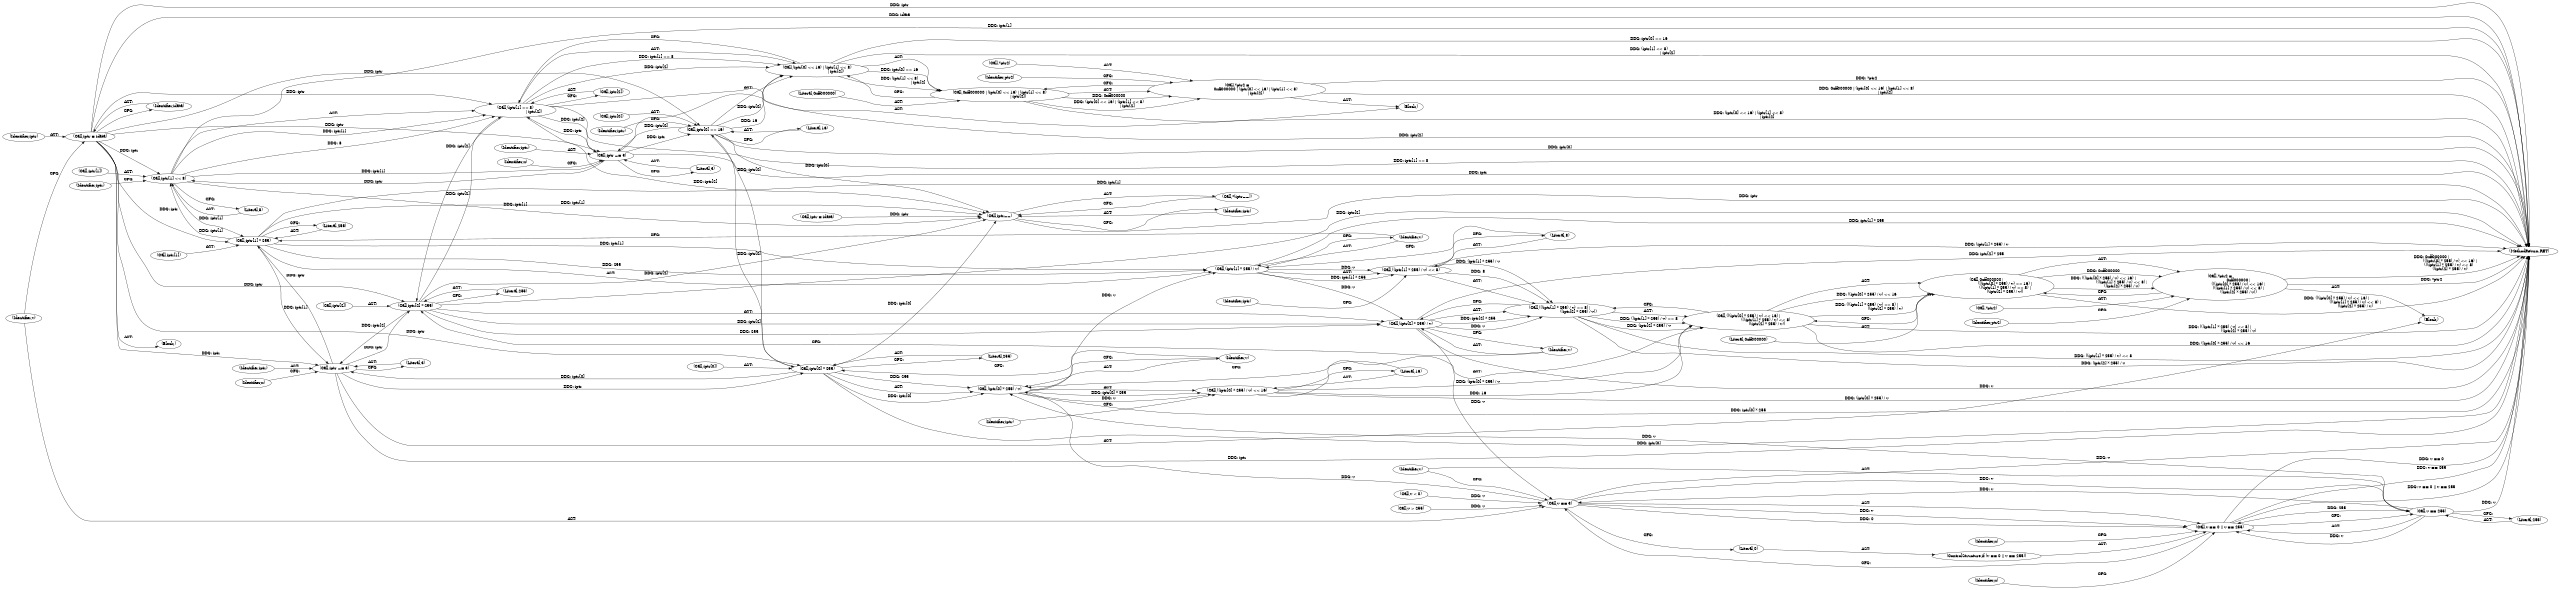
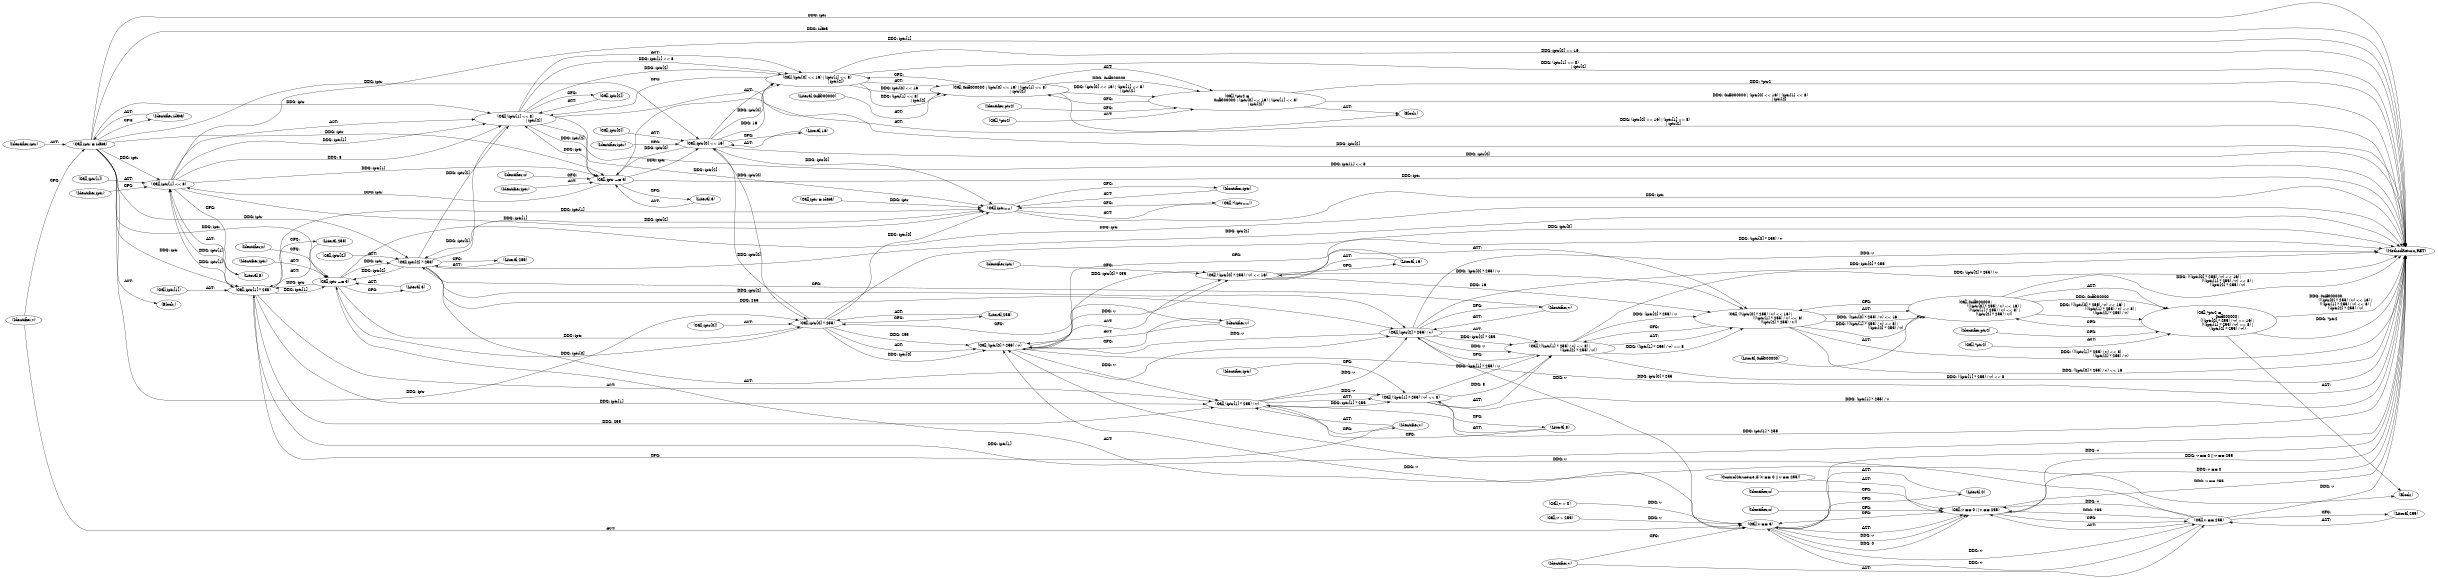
none -> (1205, 341)
(1848, 552) -> (1850, 472)
